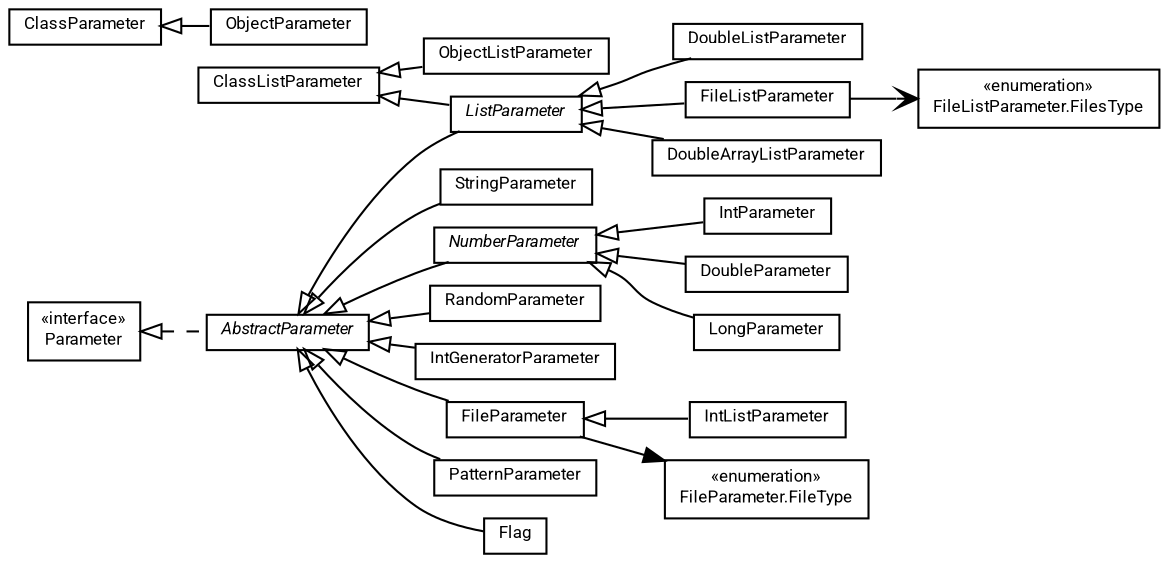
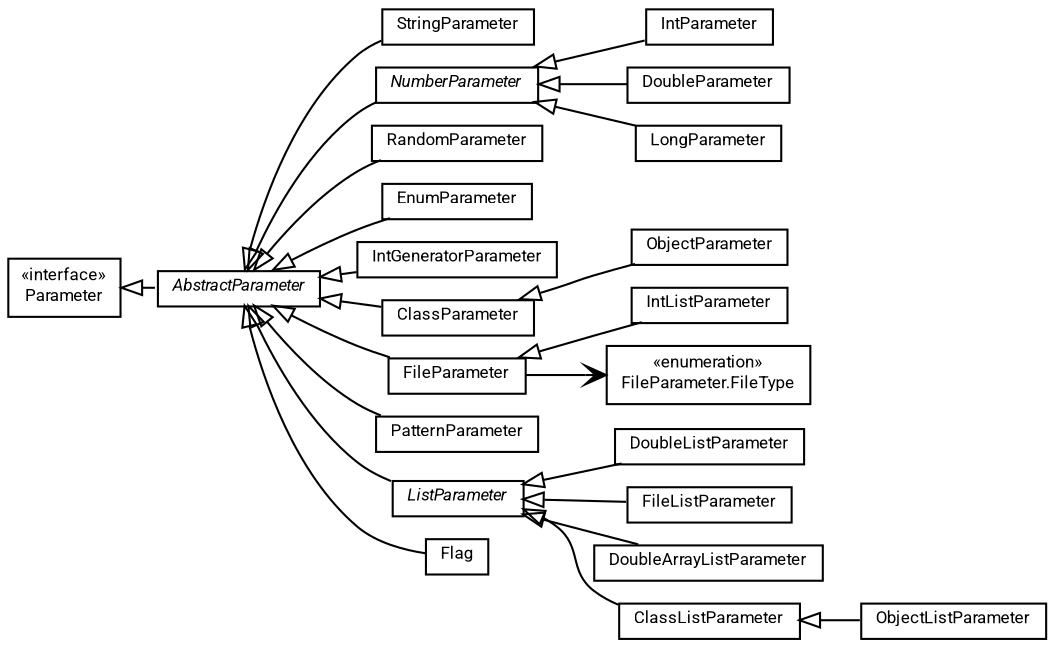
(1039, 99) -> none
(424, 102) -> (577, 564)
none -> (457, 201)
none -> (361, 304)
(612, 446) -> (556, 375)
